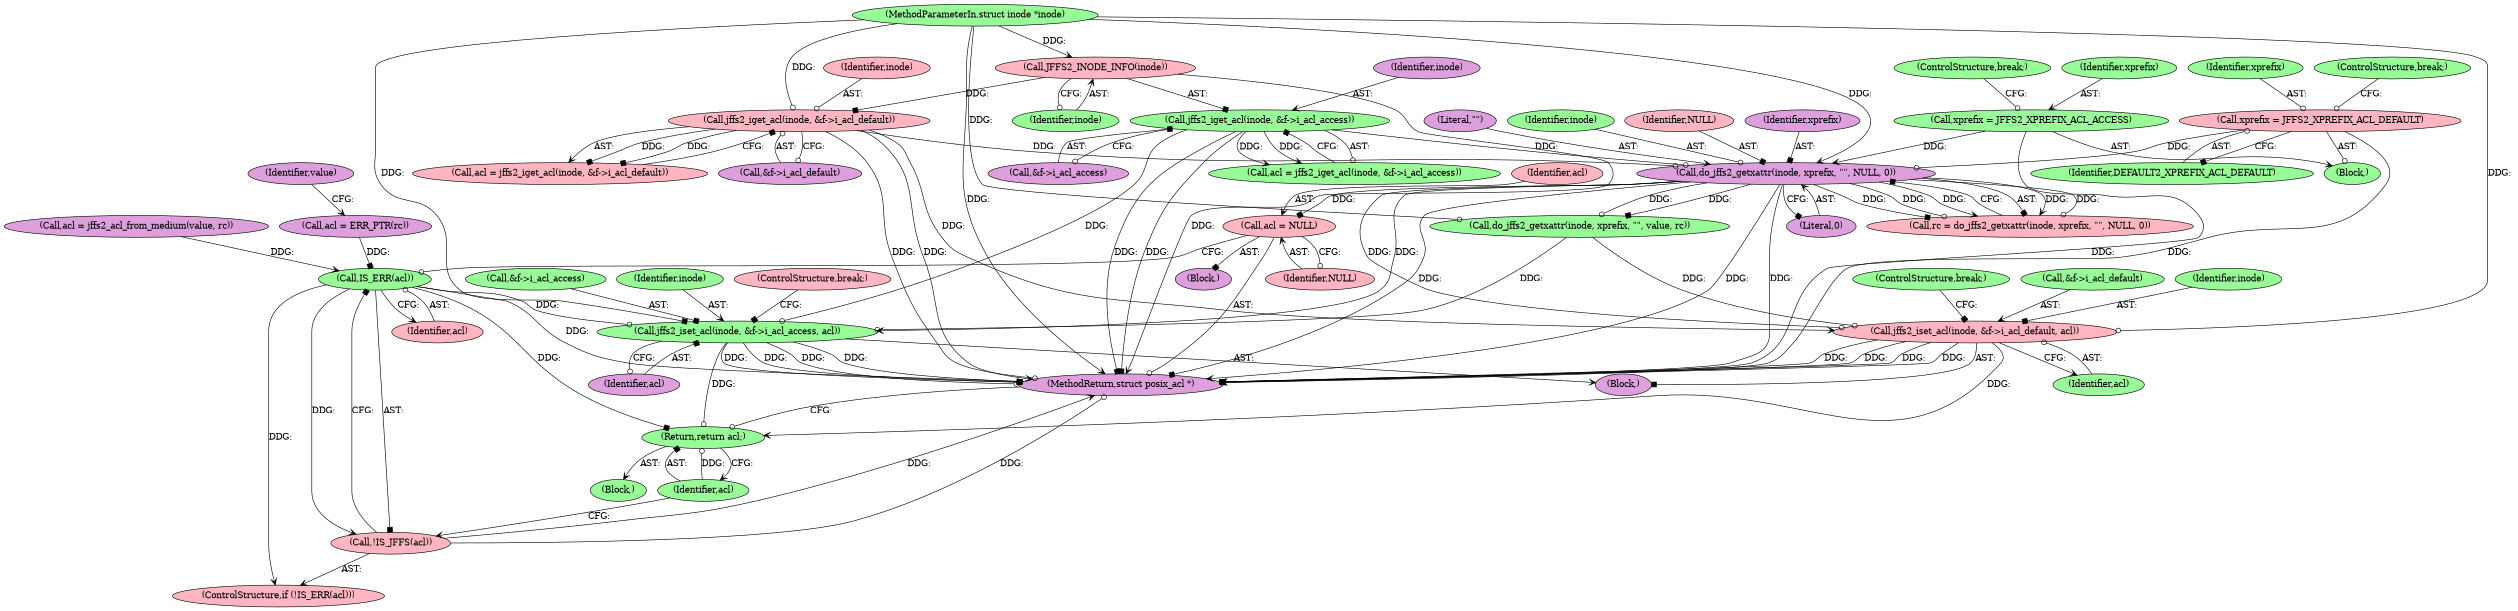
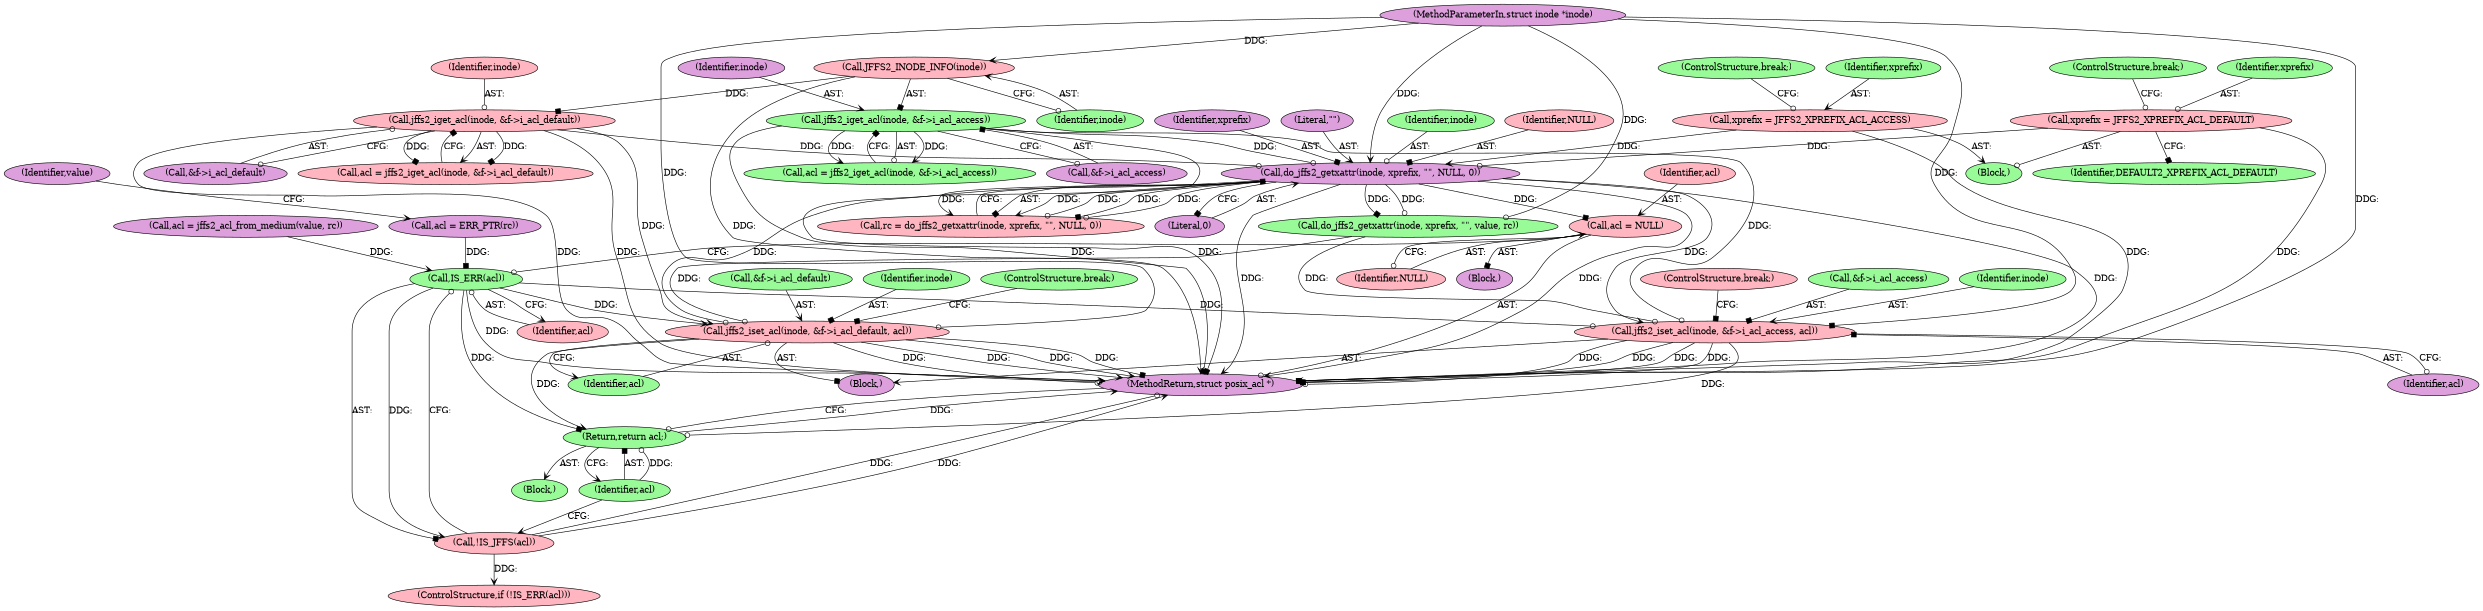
(975, 15) -> (1503, 15)
(818, 41) -> none
(2031, 121) -> (1810, 121)
(2211, 143) -> none
(737, 332) -> (1715, 332)
none -> (895, 411)
(269, 415) -> (600, 311)
(352, 417) -> (429, 419)
(353, 570) -> (507, 570)
